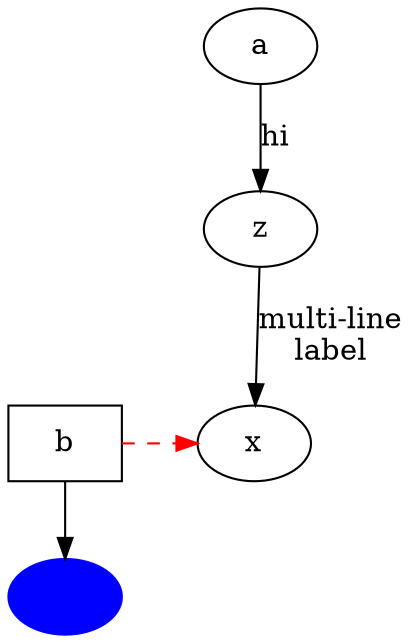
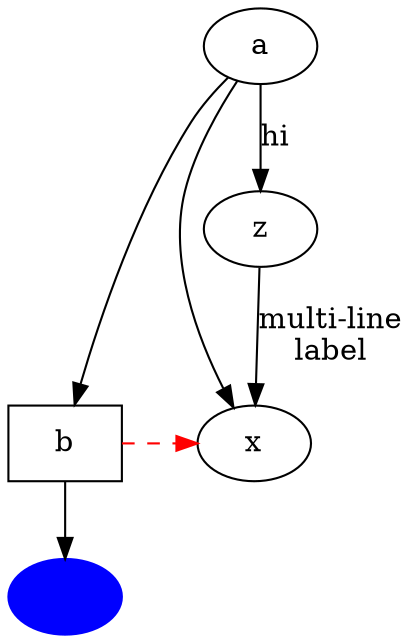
none -> (139, 223)
none -> (180, 232)
